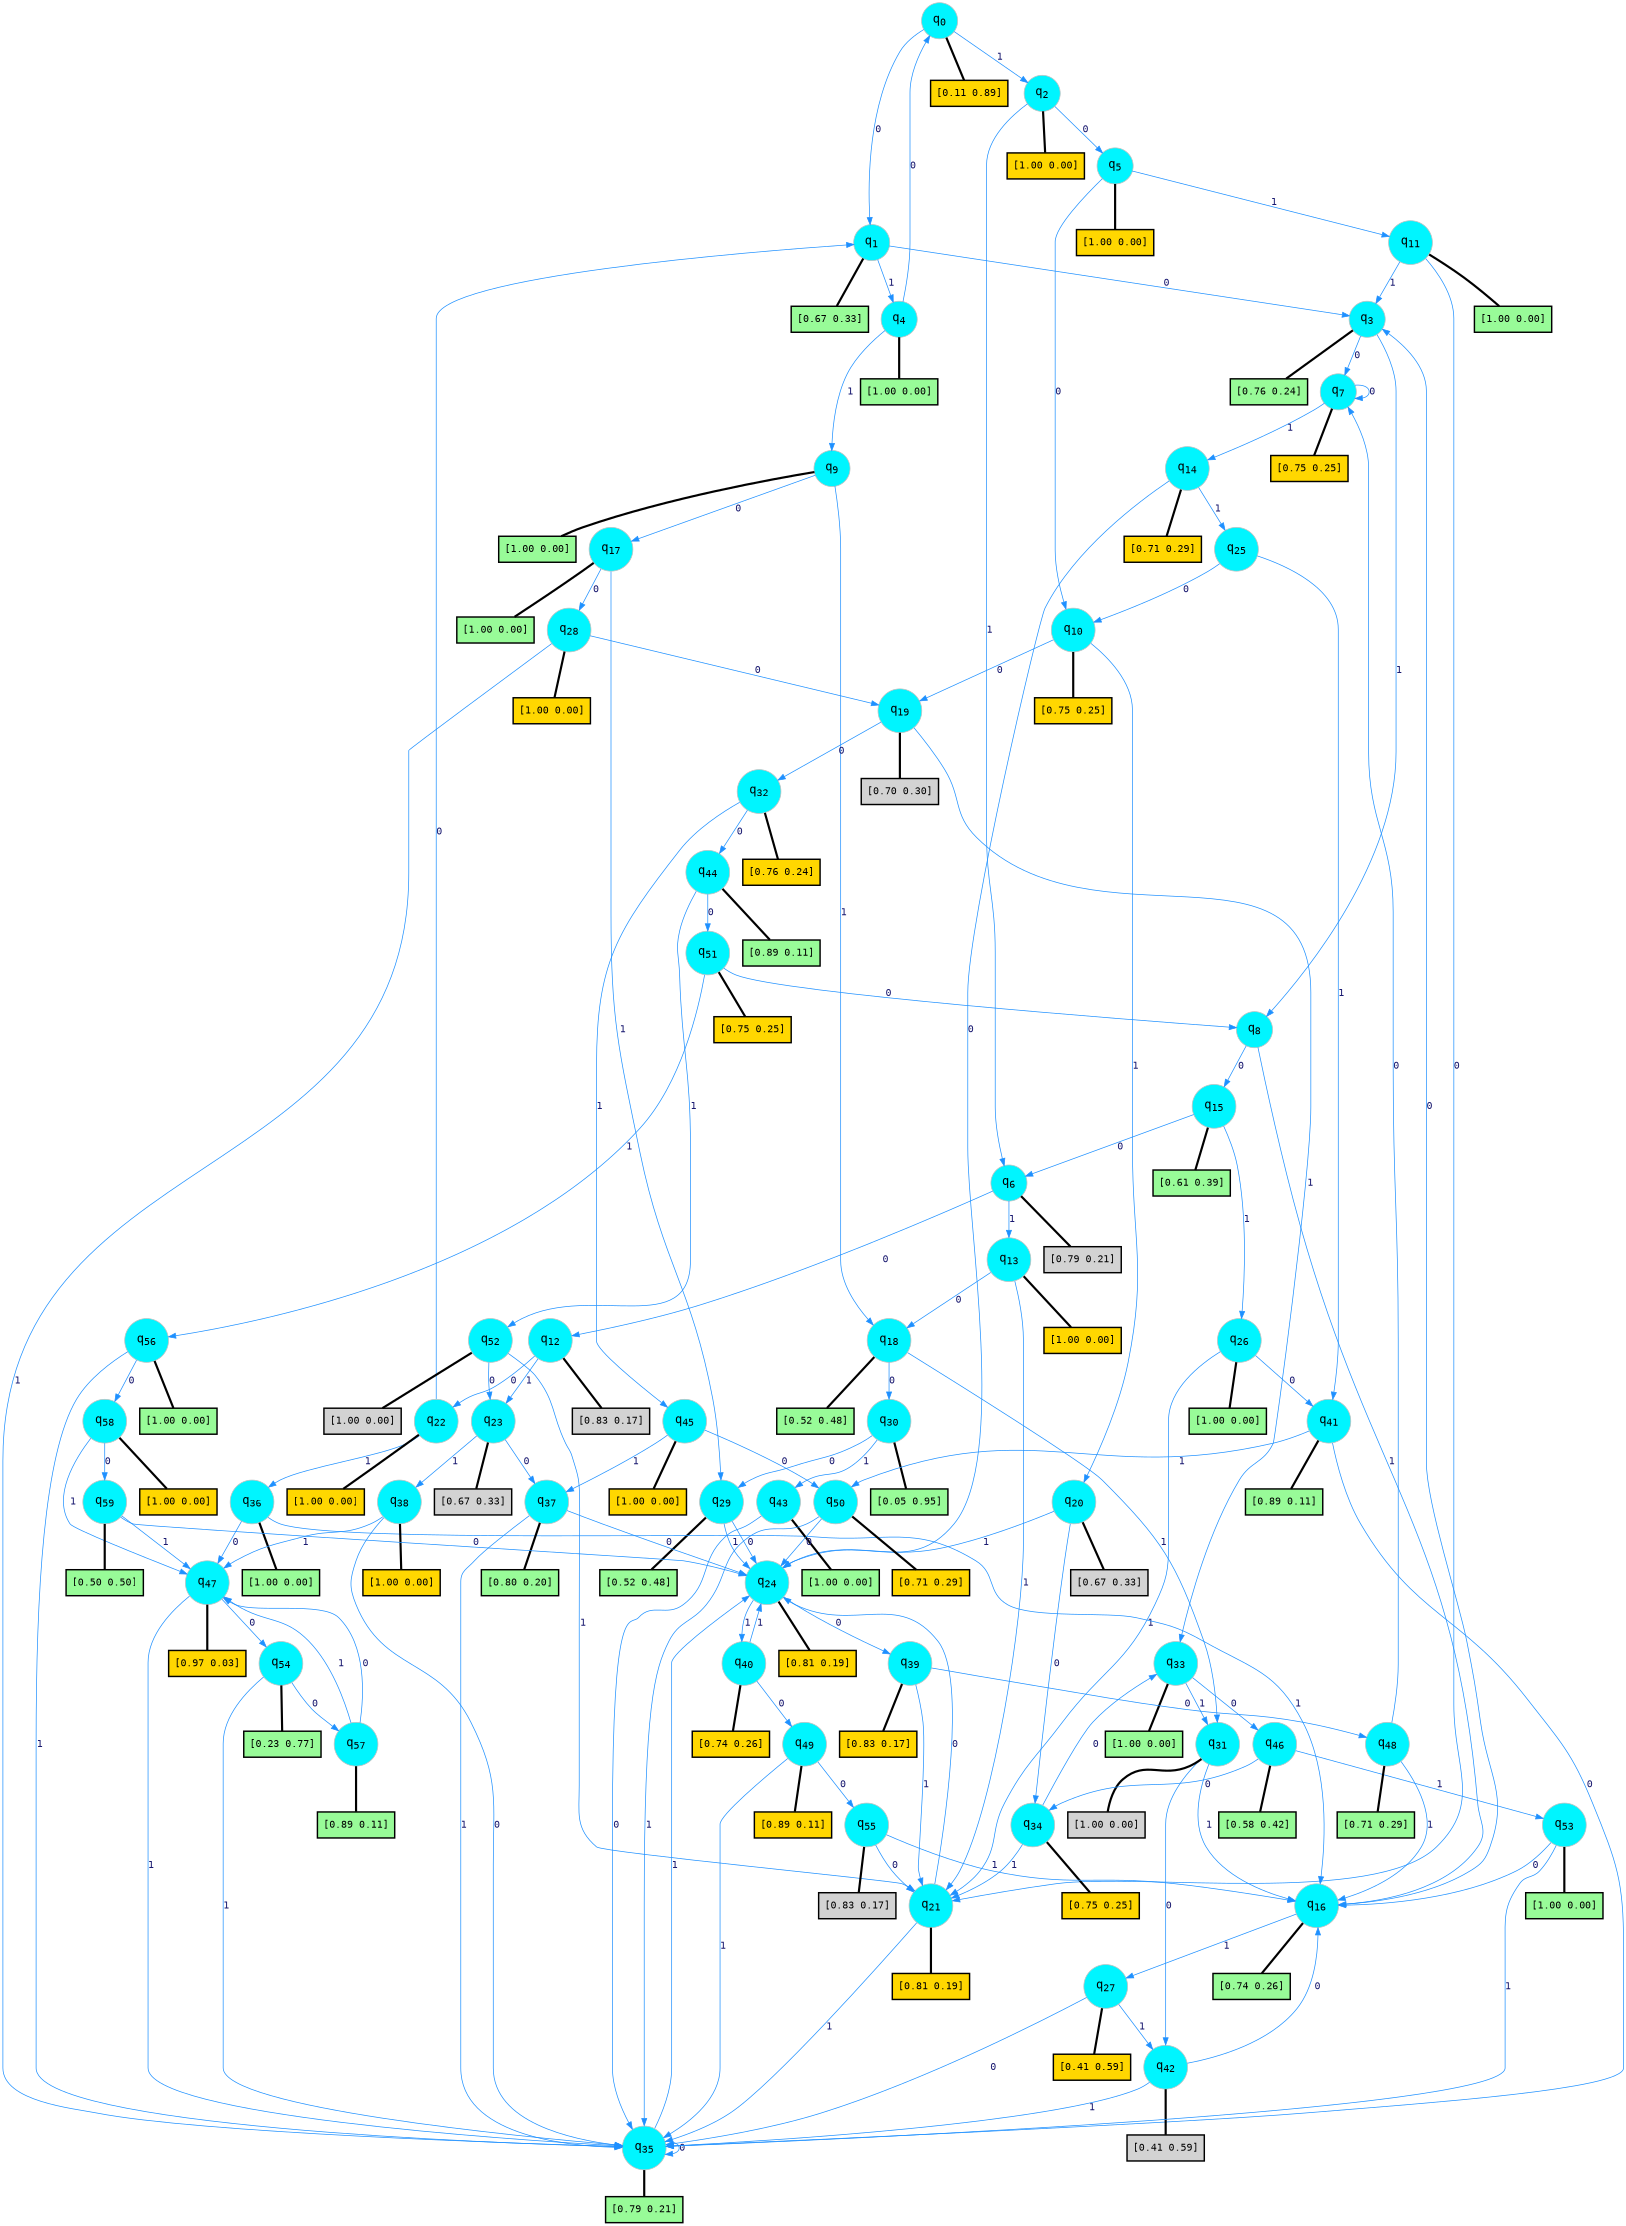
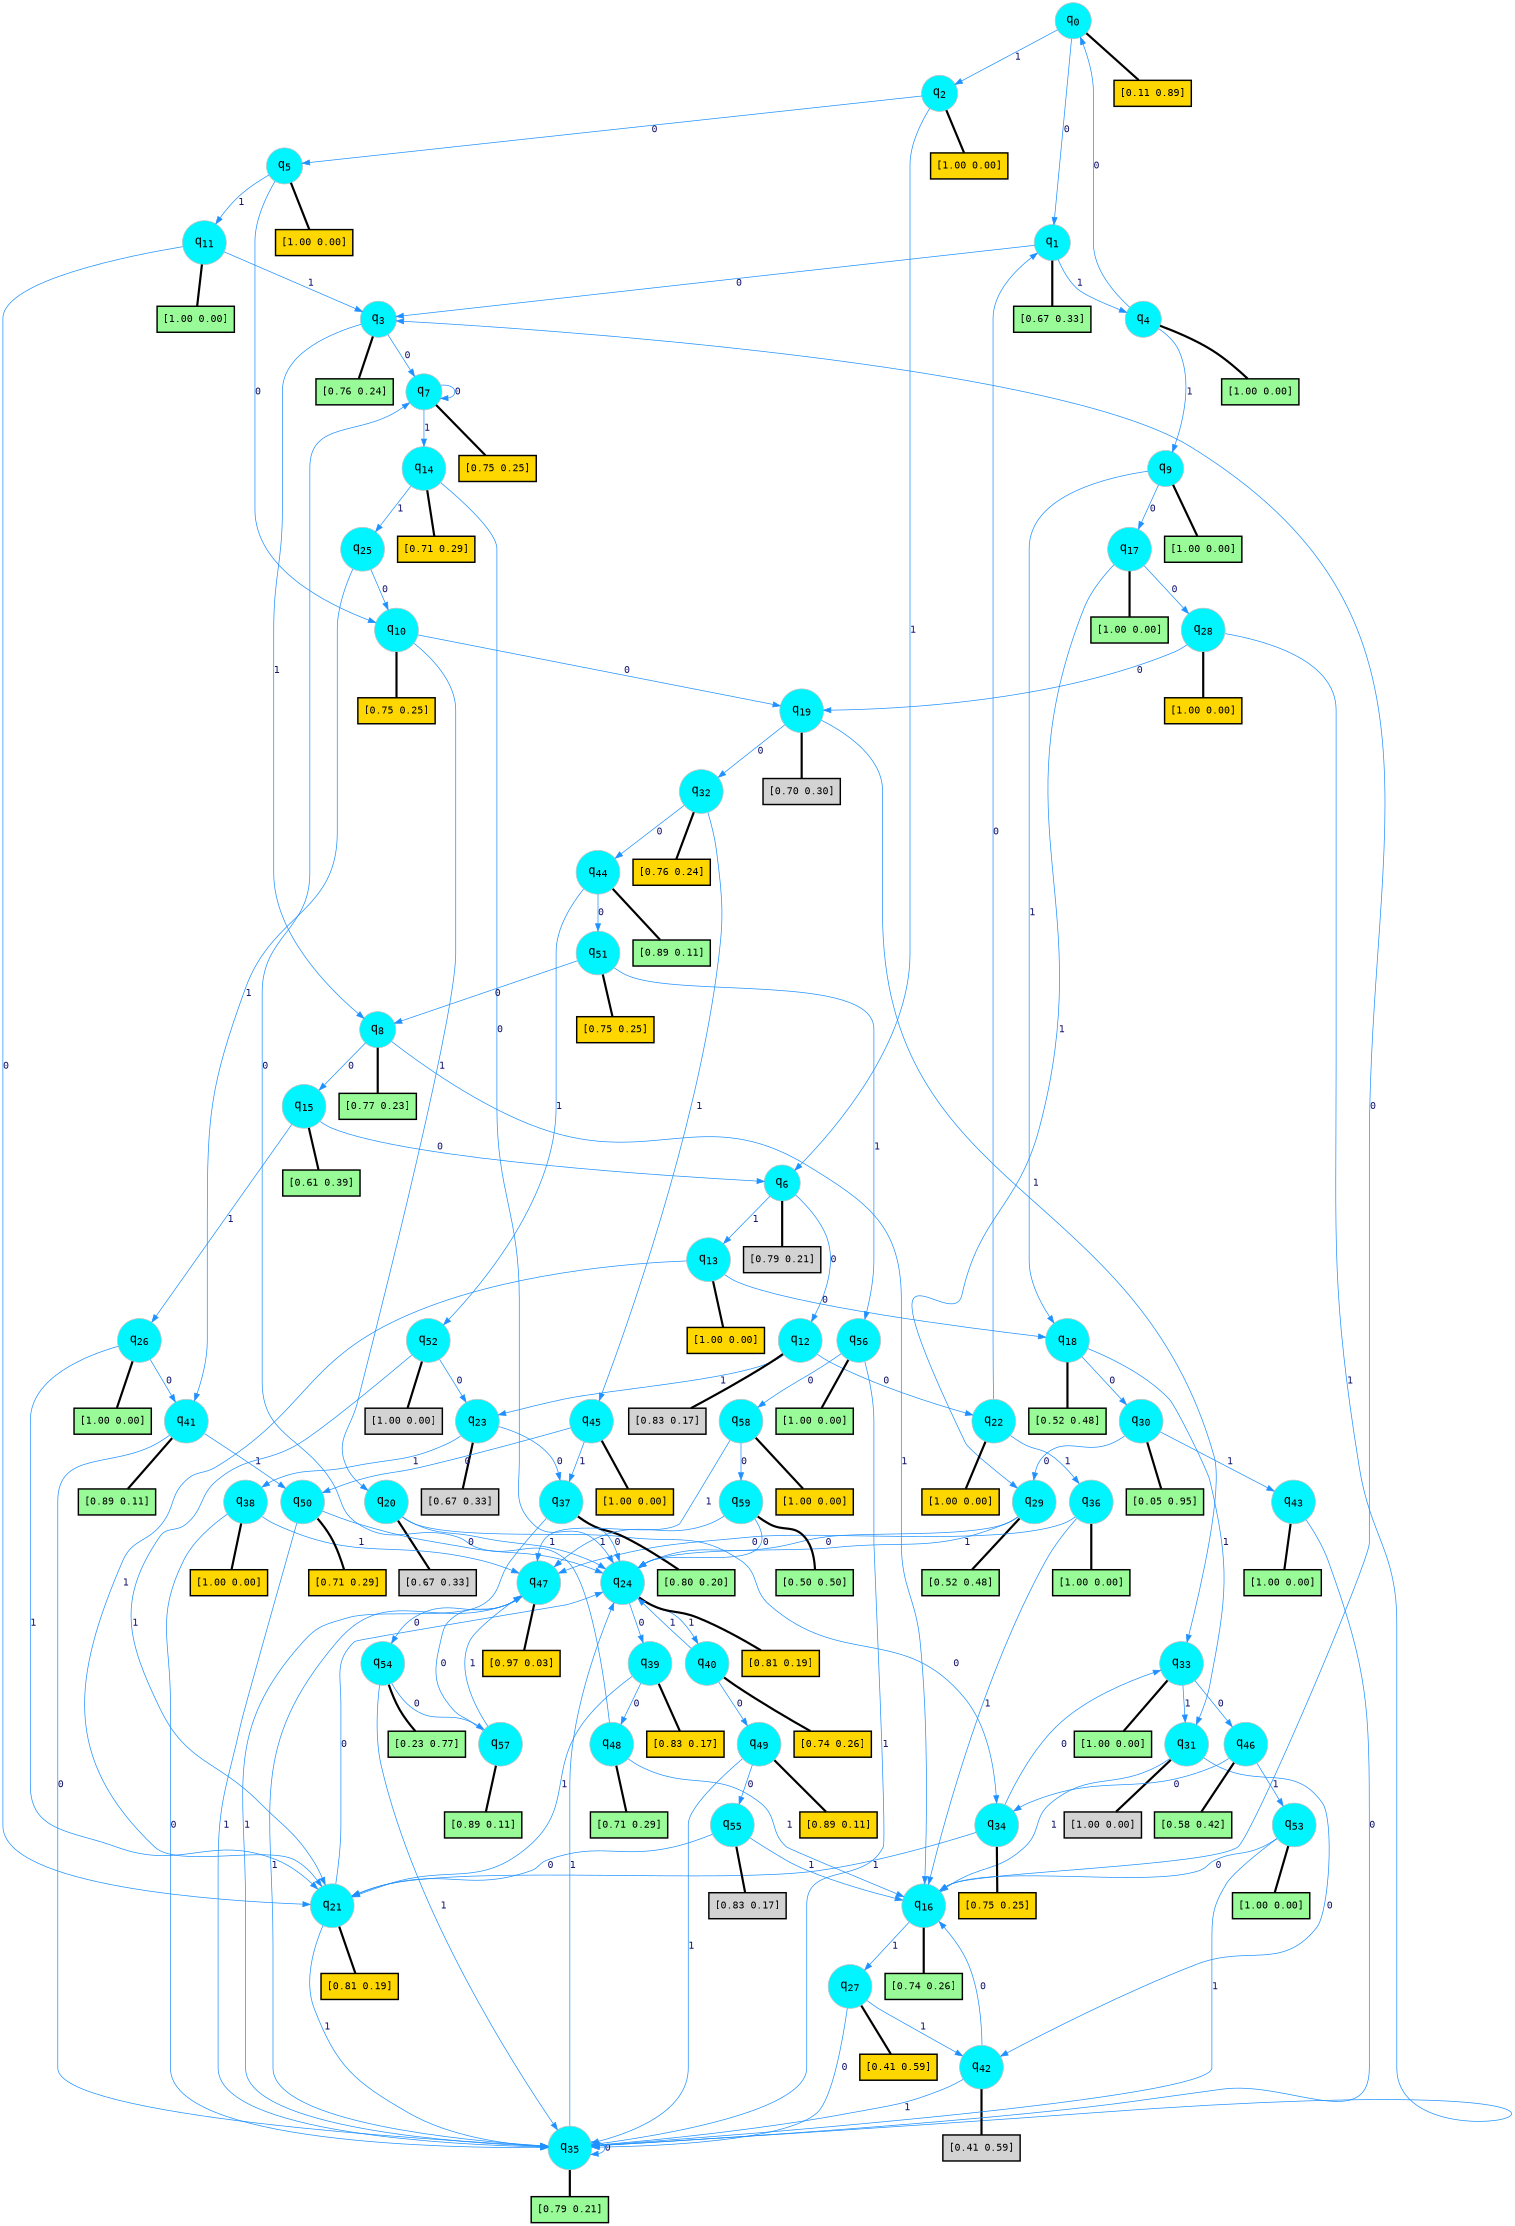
none -> (378, 1106)
